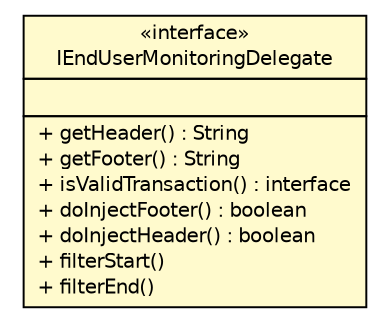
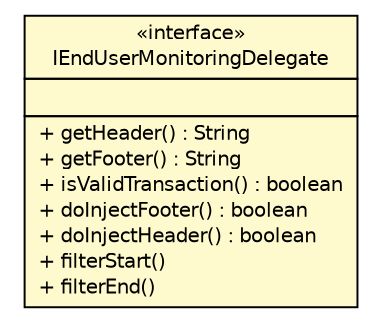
(195, 185) -> (191, 185)
